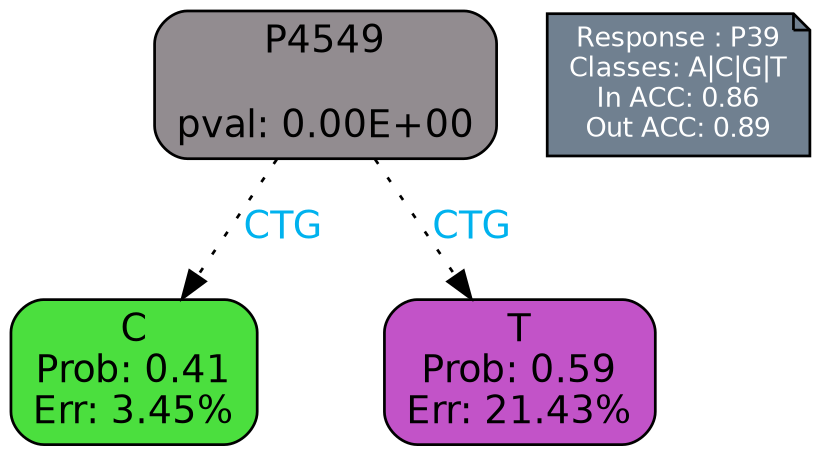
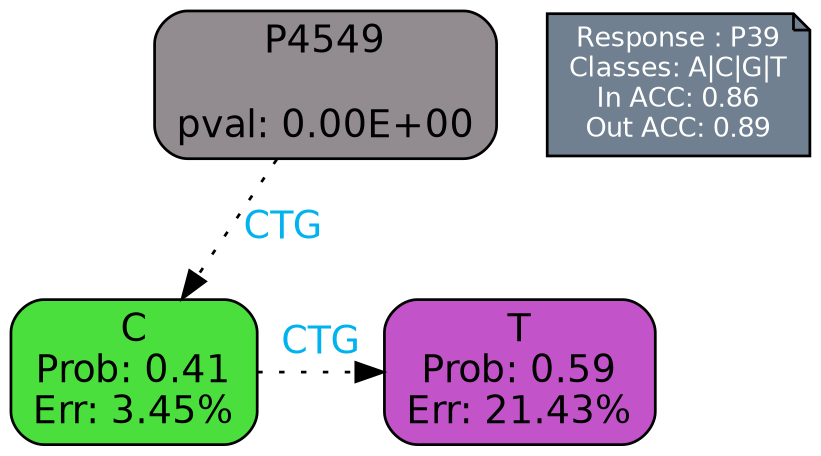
(415, 218) -> (307, 372)
